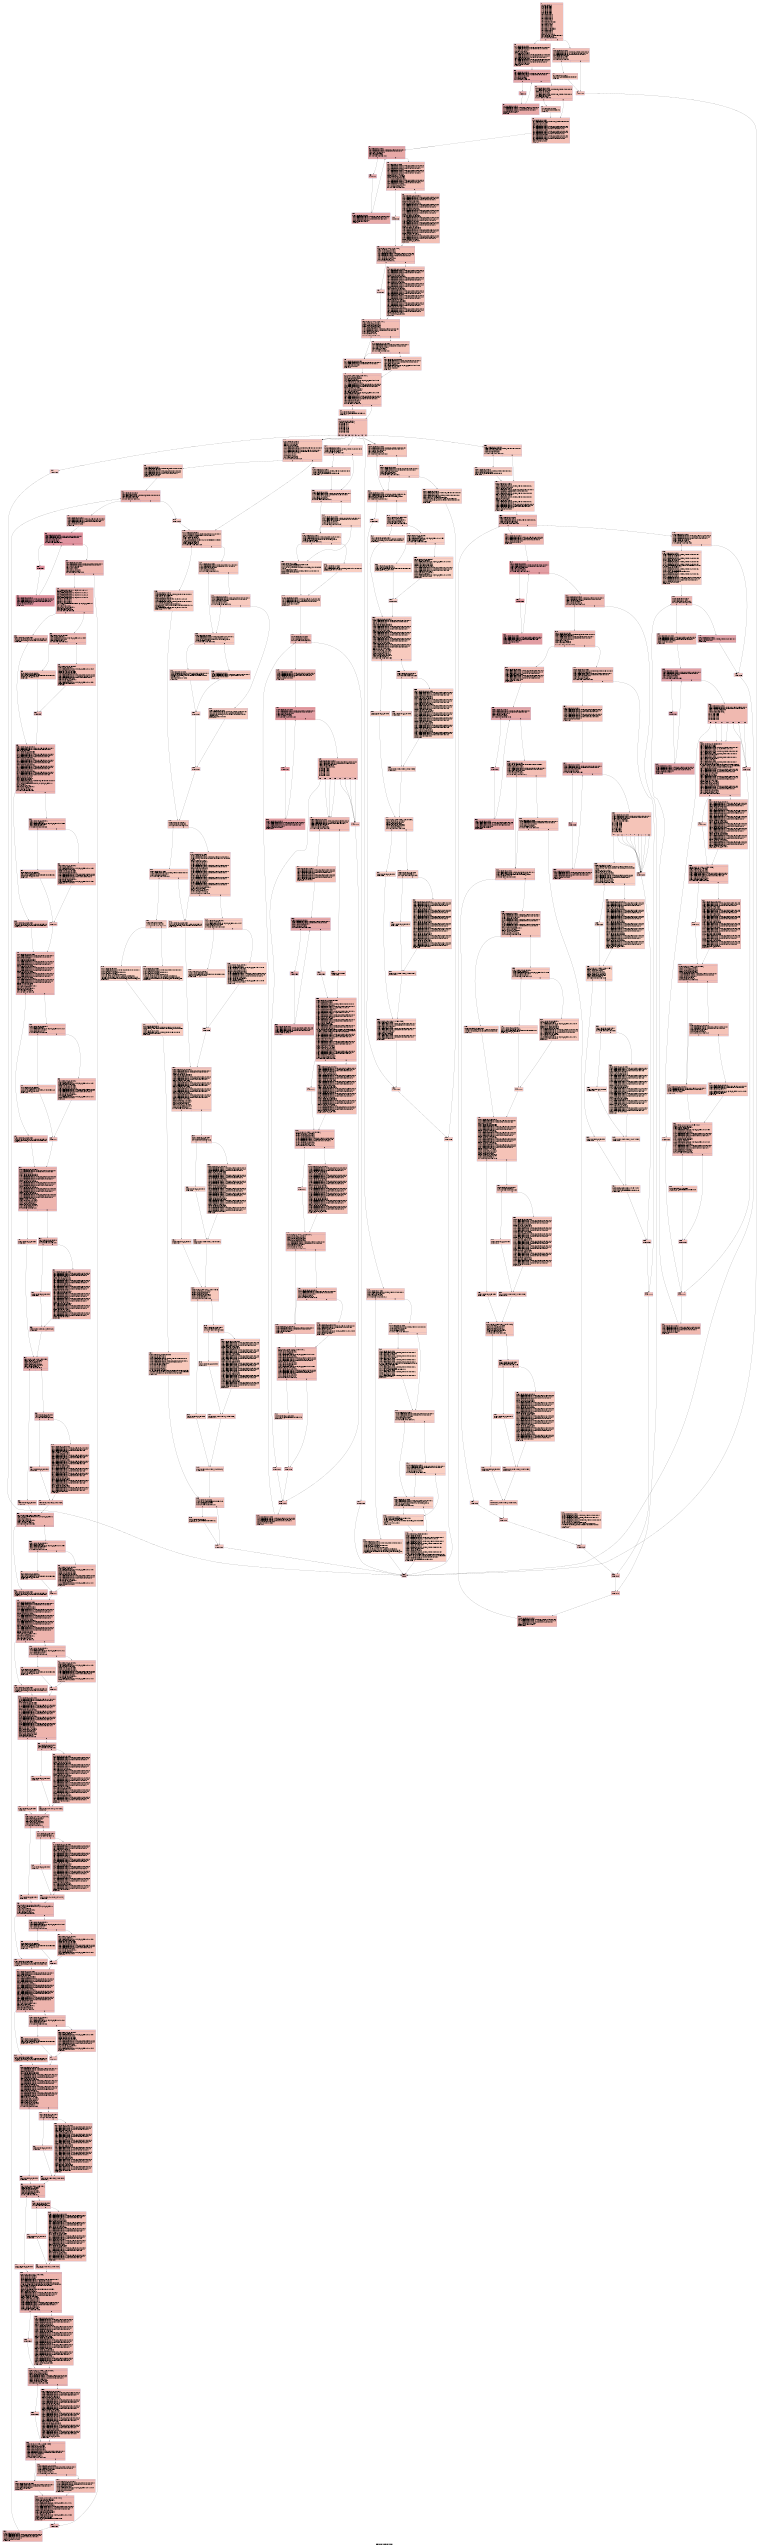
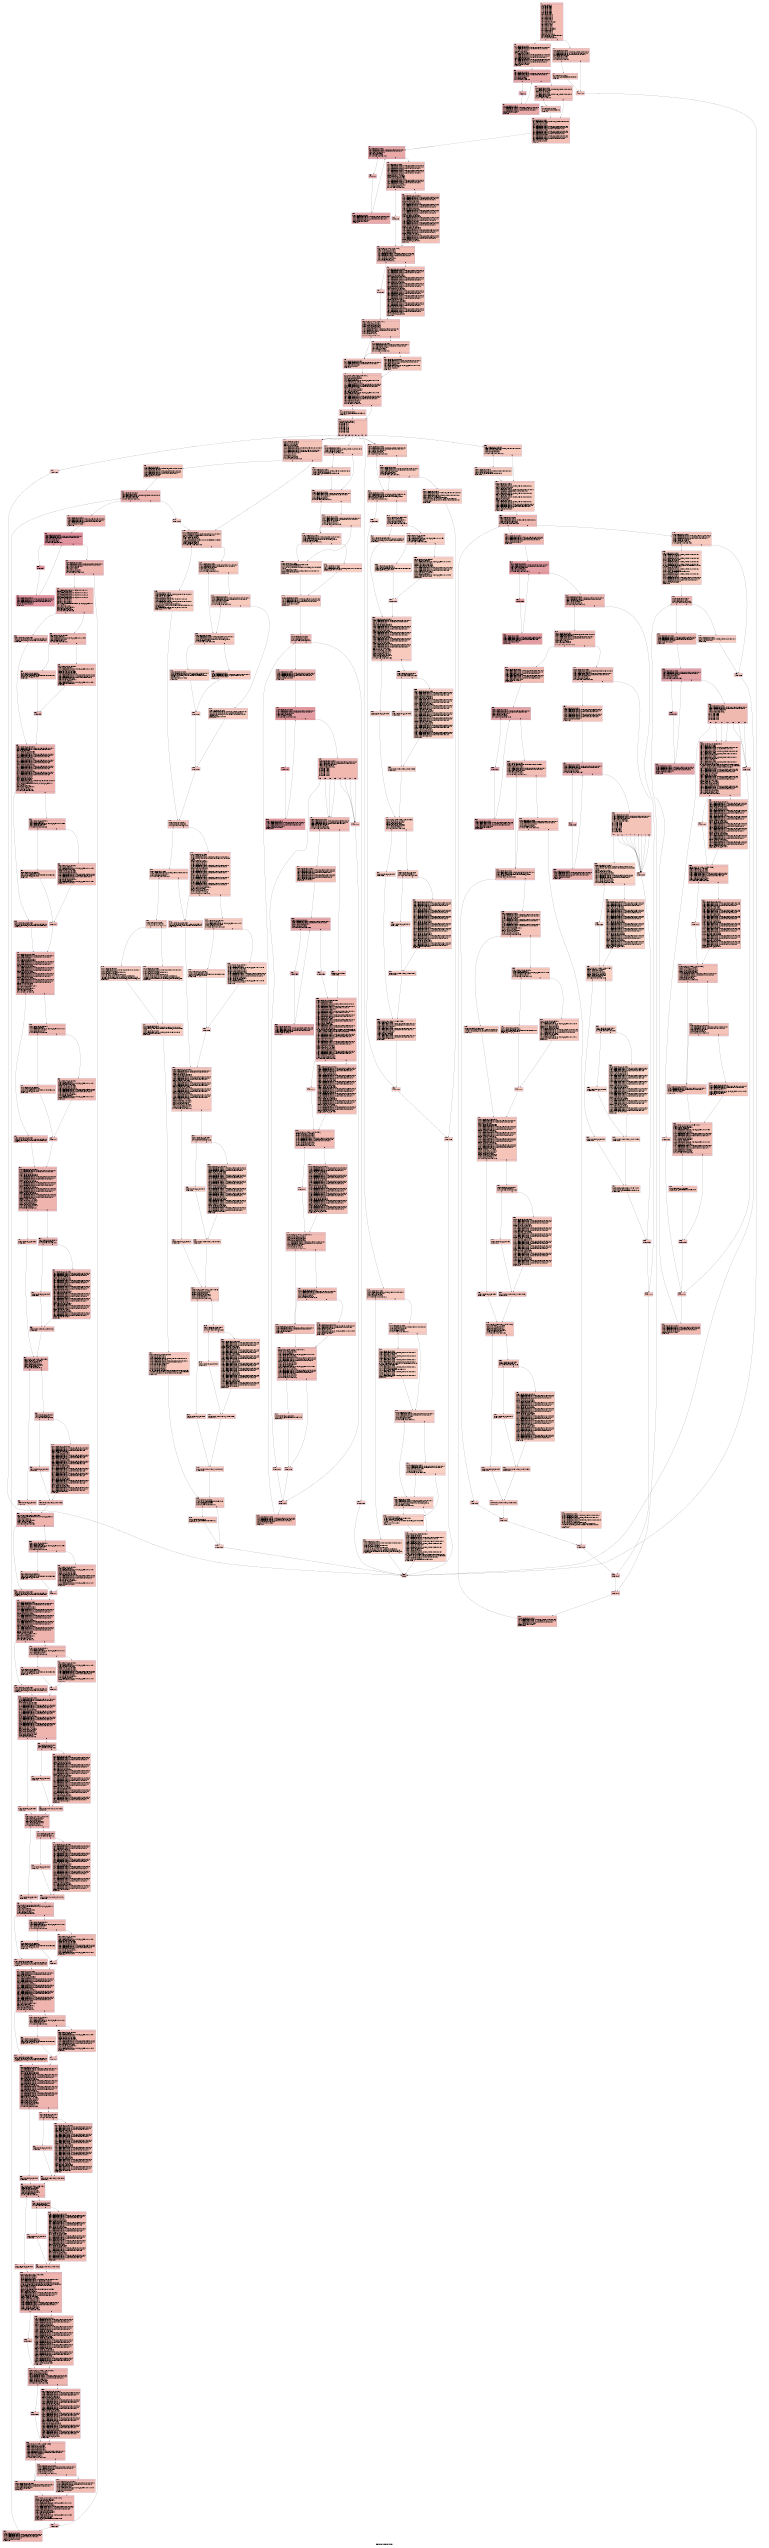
(717, 639) -> (717, 639)
